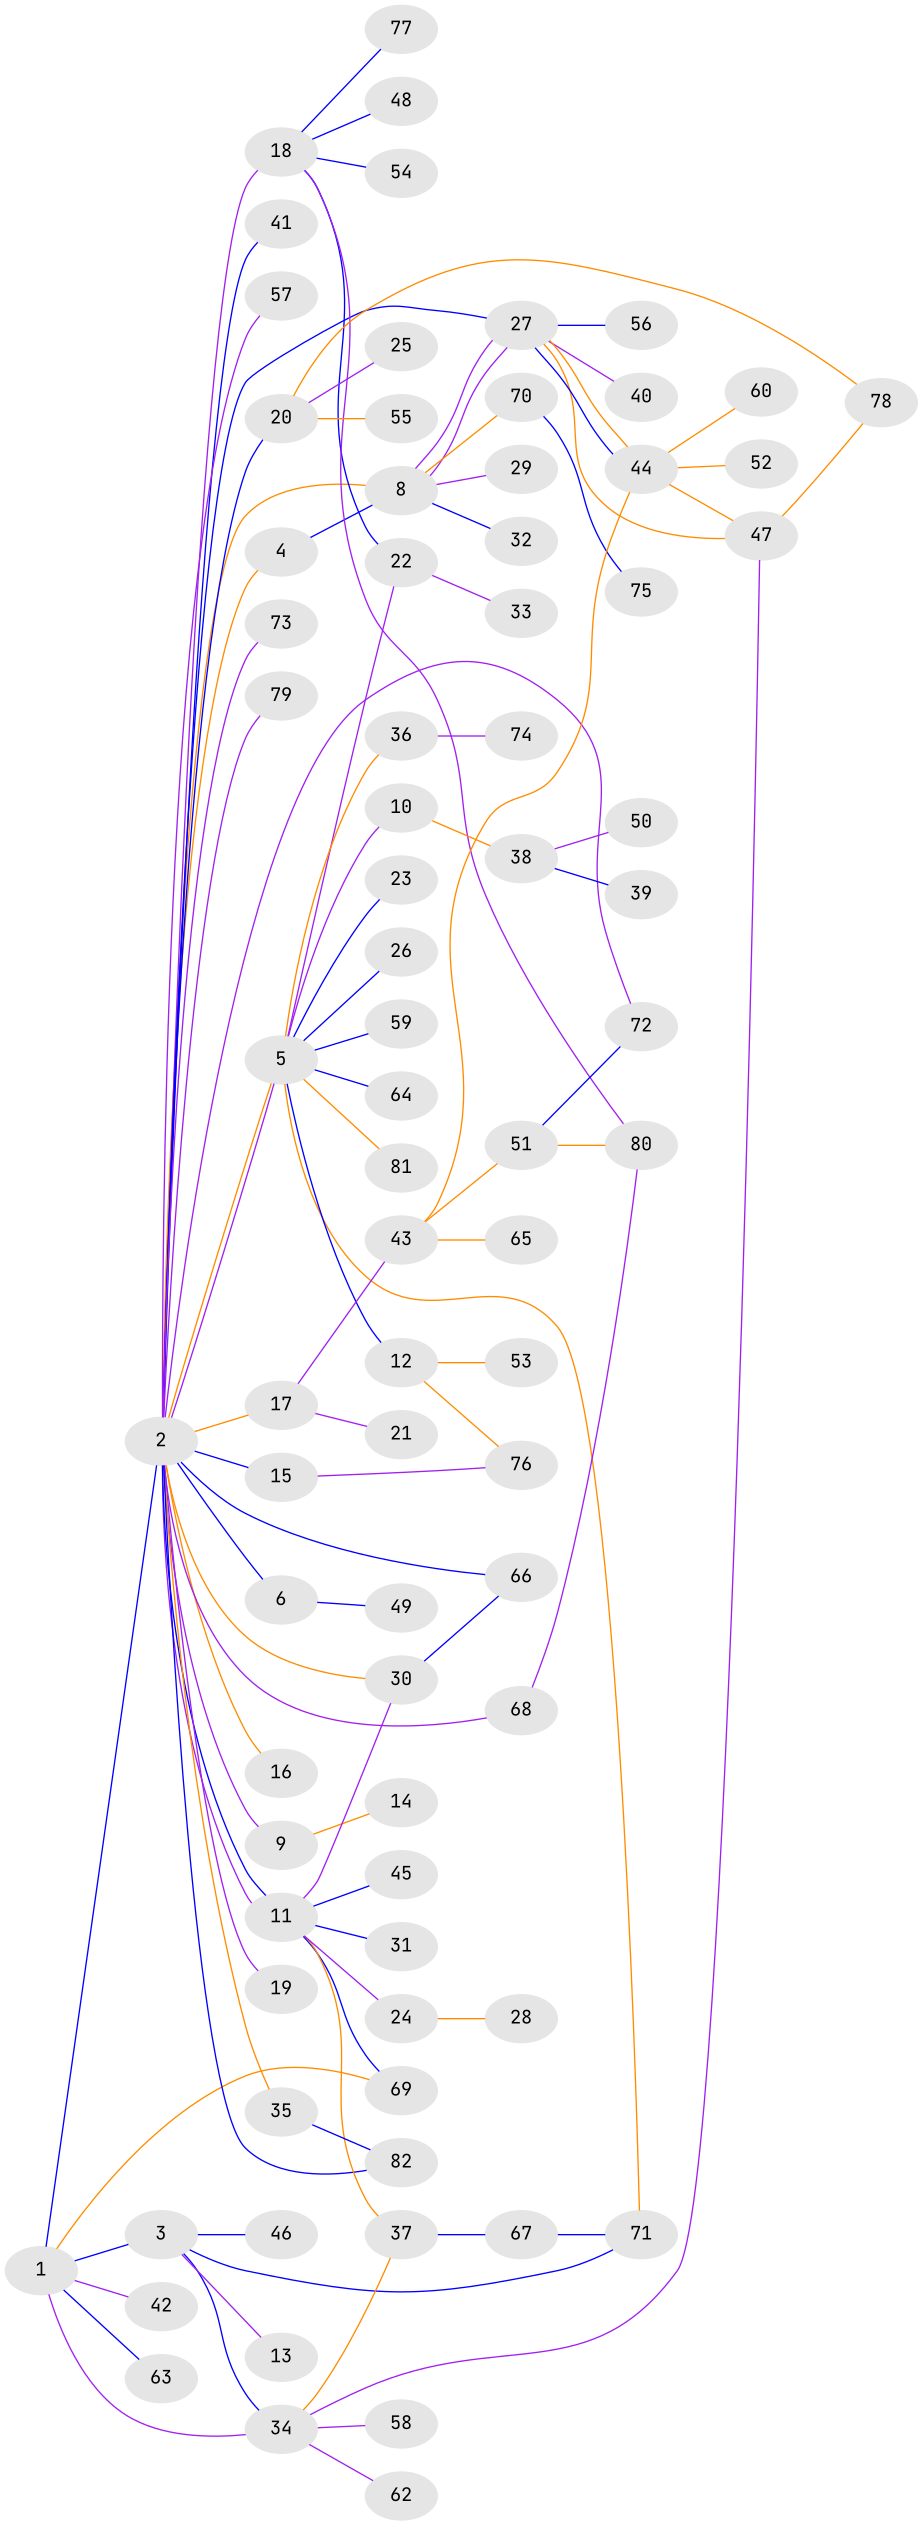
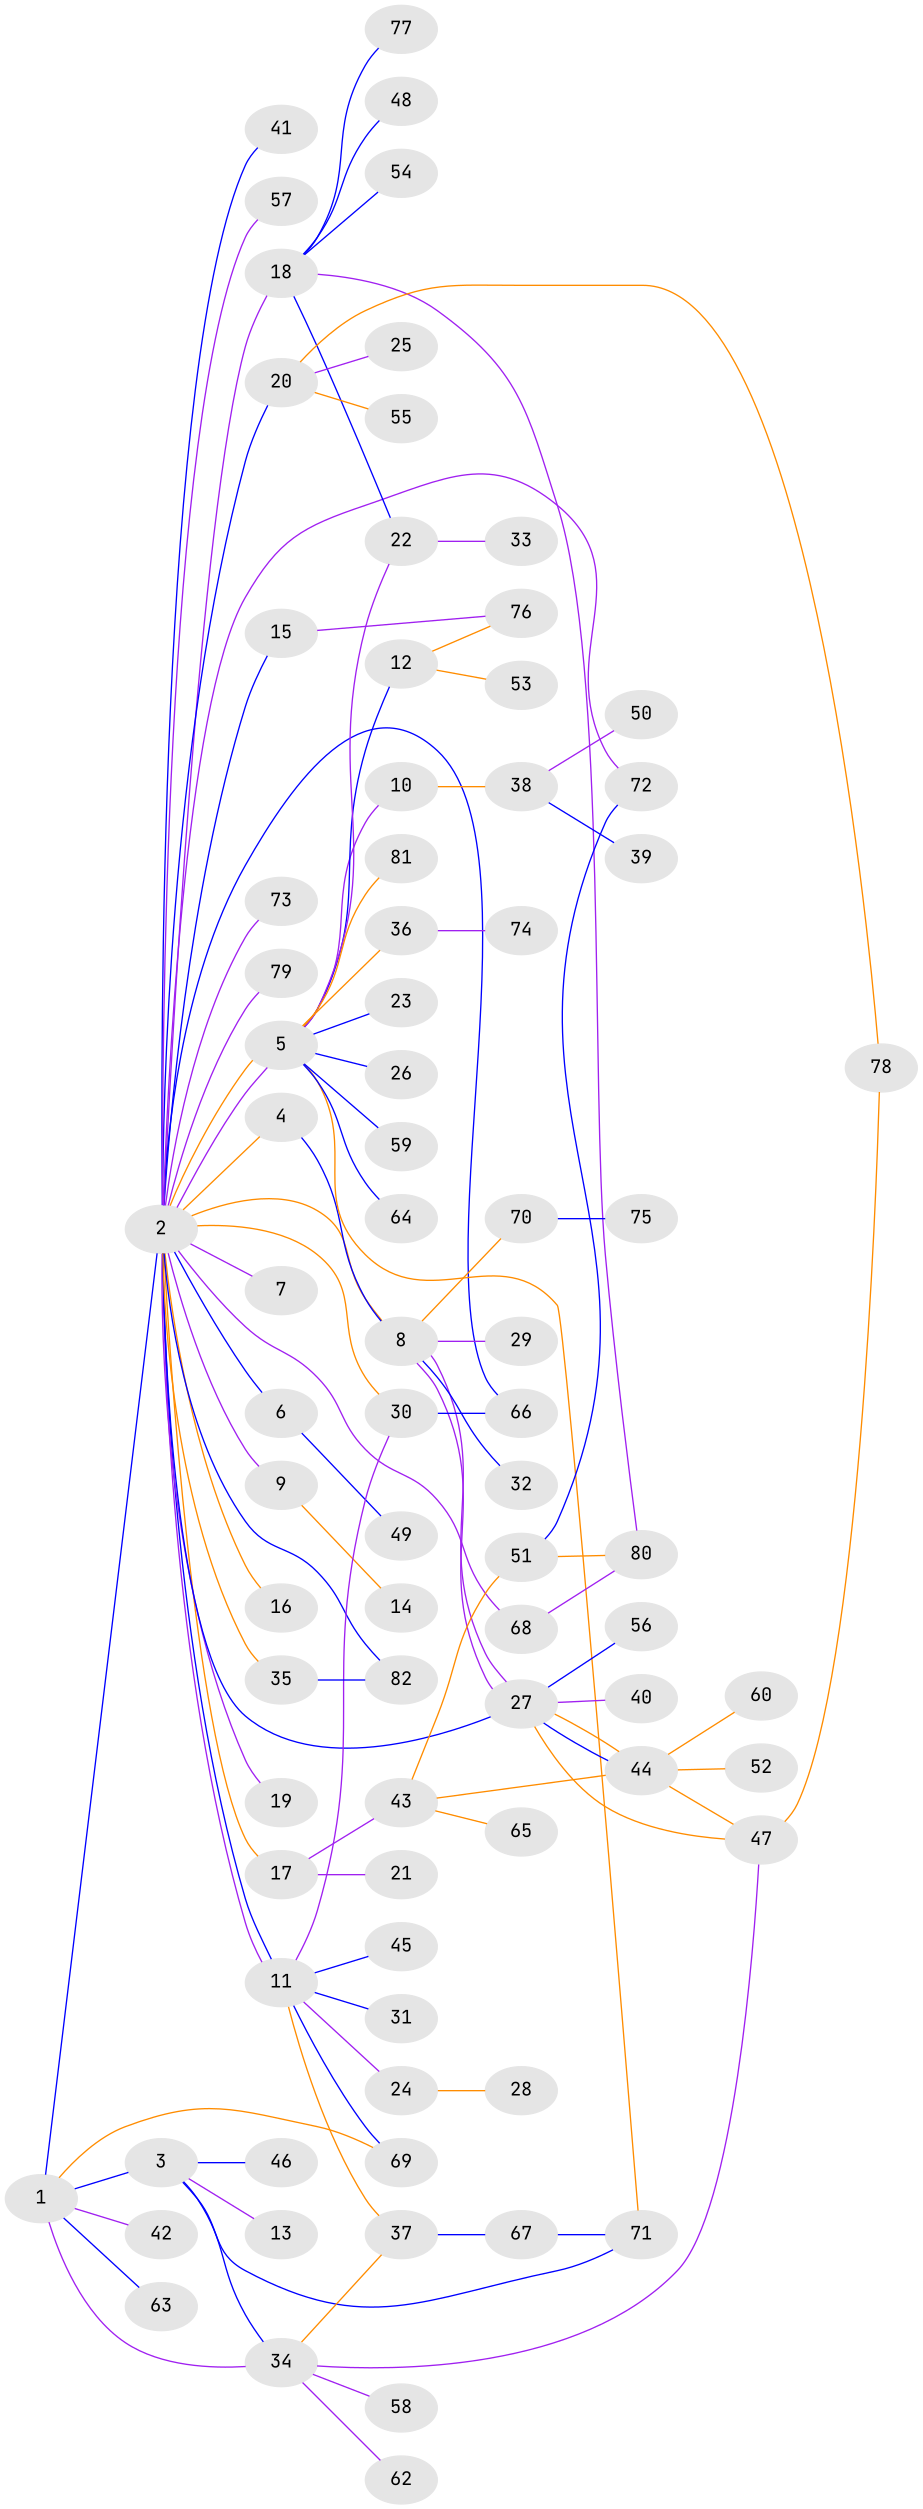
none -> (281, 1291)
